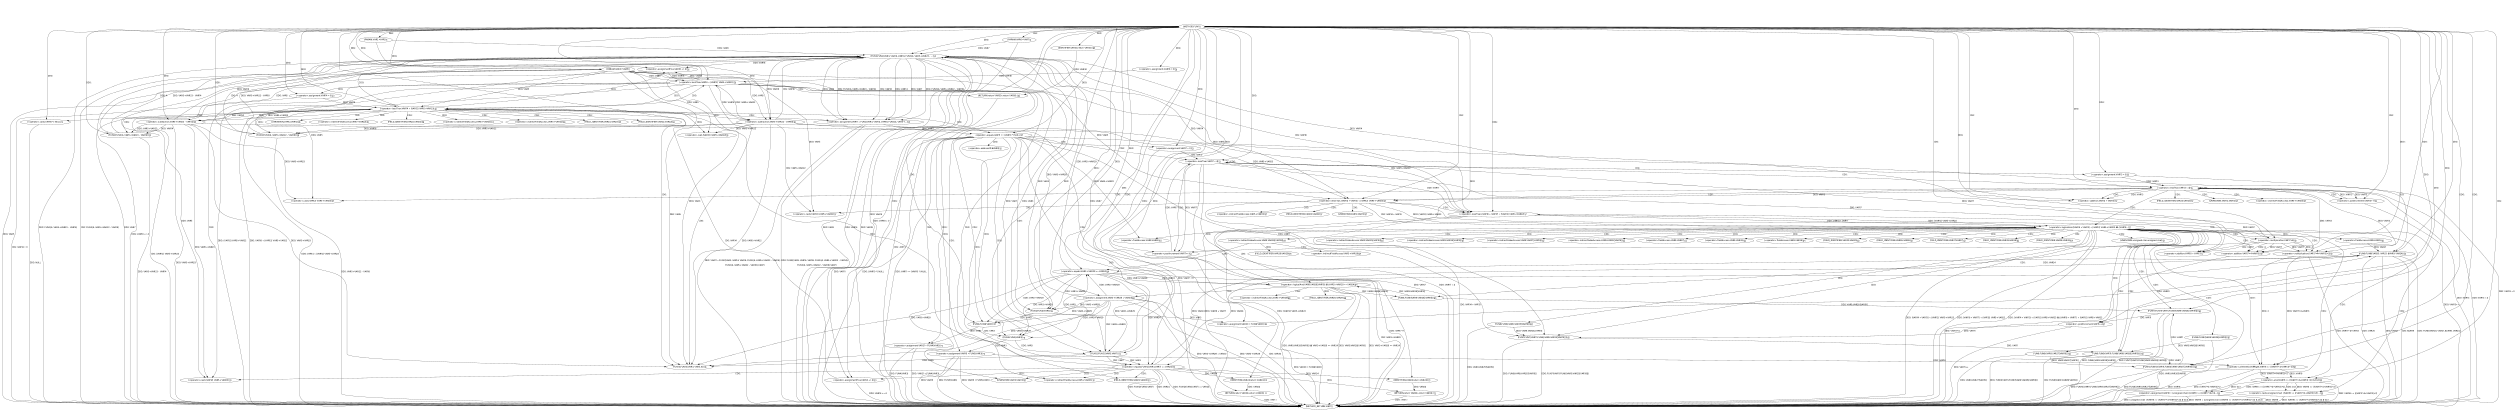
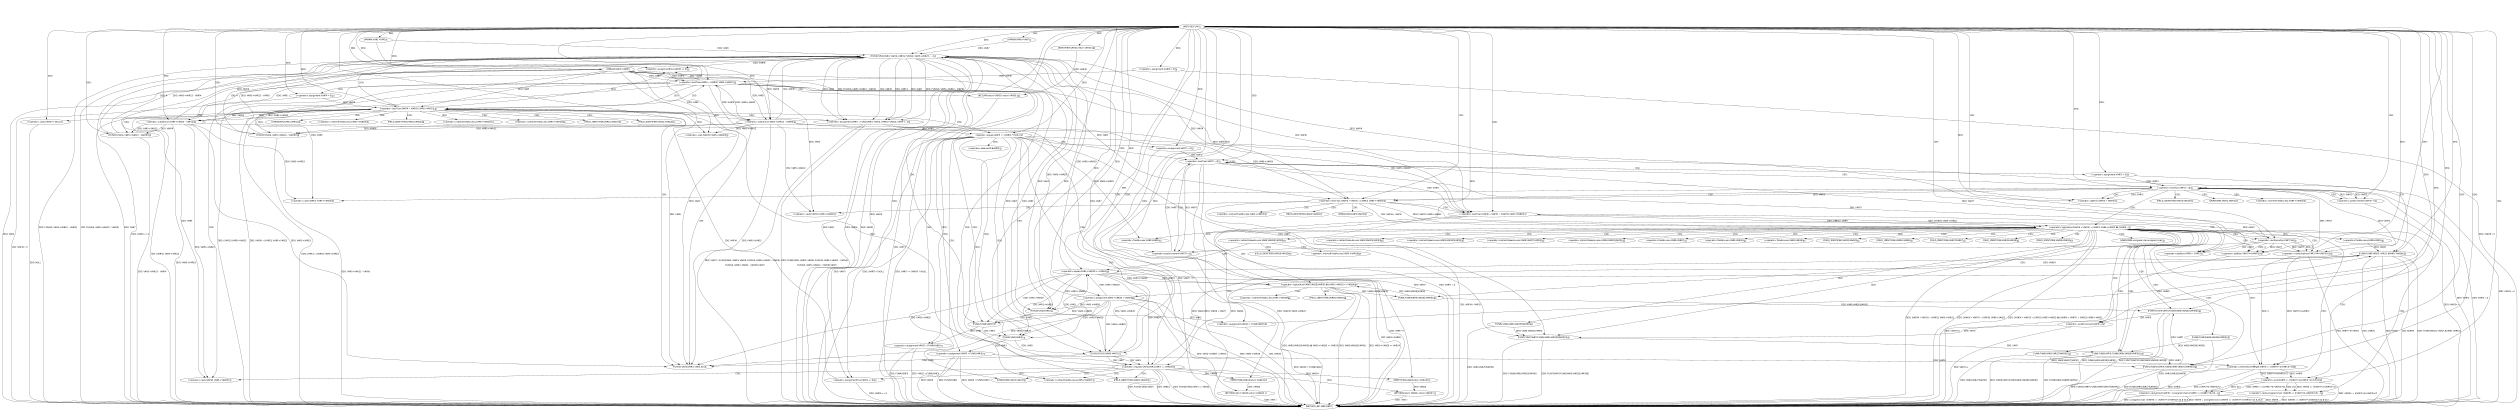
(881, 375) -> (2480, 240)
